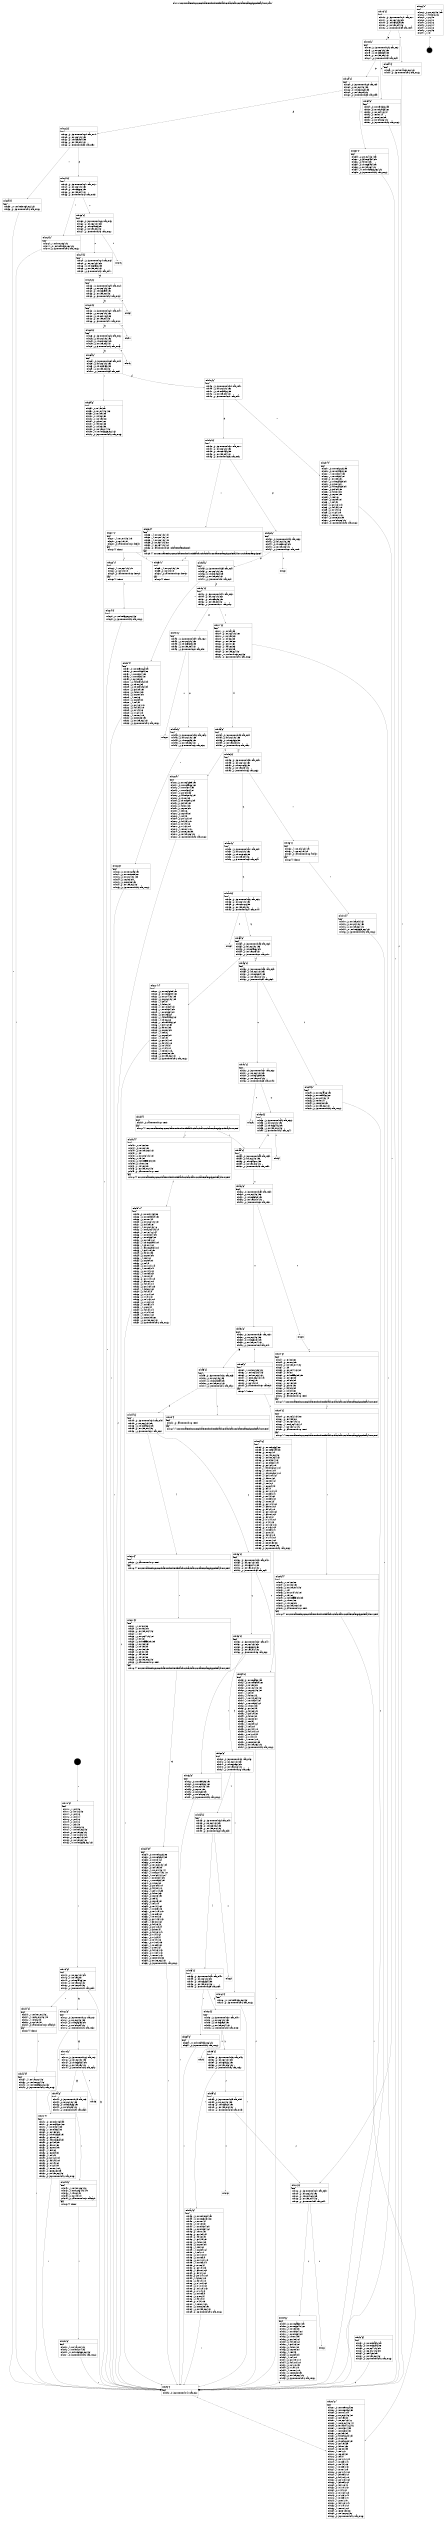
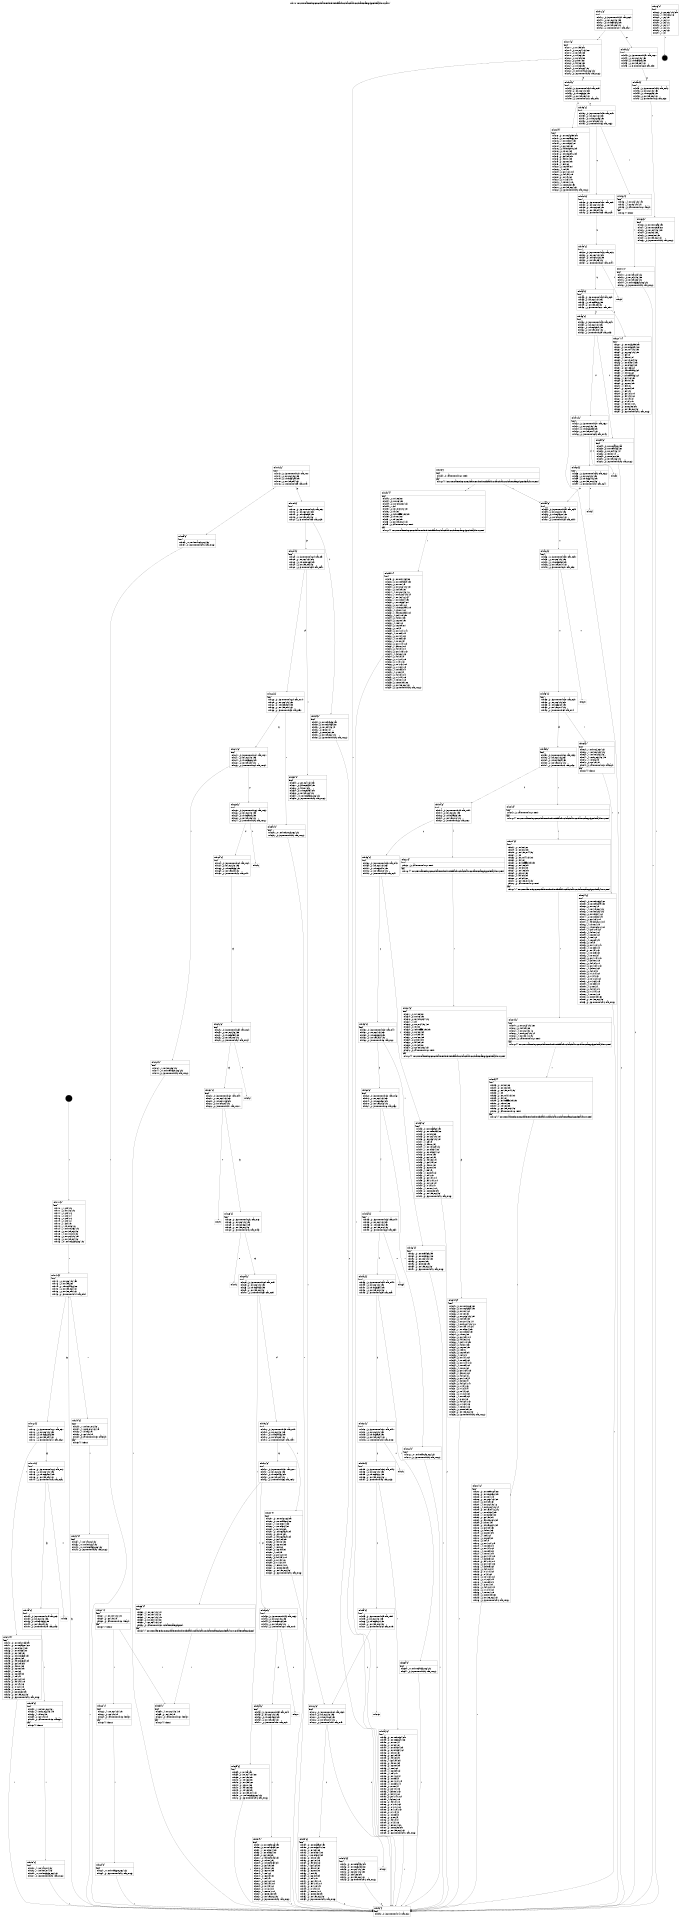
(215, 584) -> none
(164, 738) -> none
(306, 1345) -> (558, 830)
(259, 2423) -> (477, 1781)
